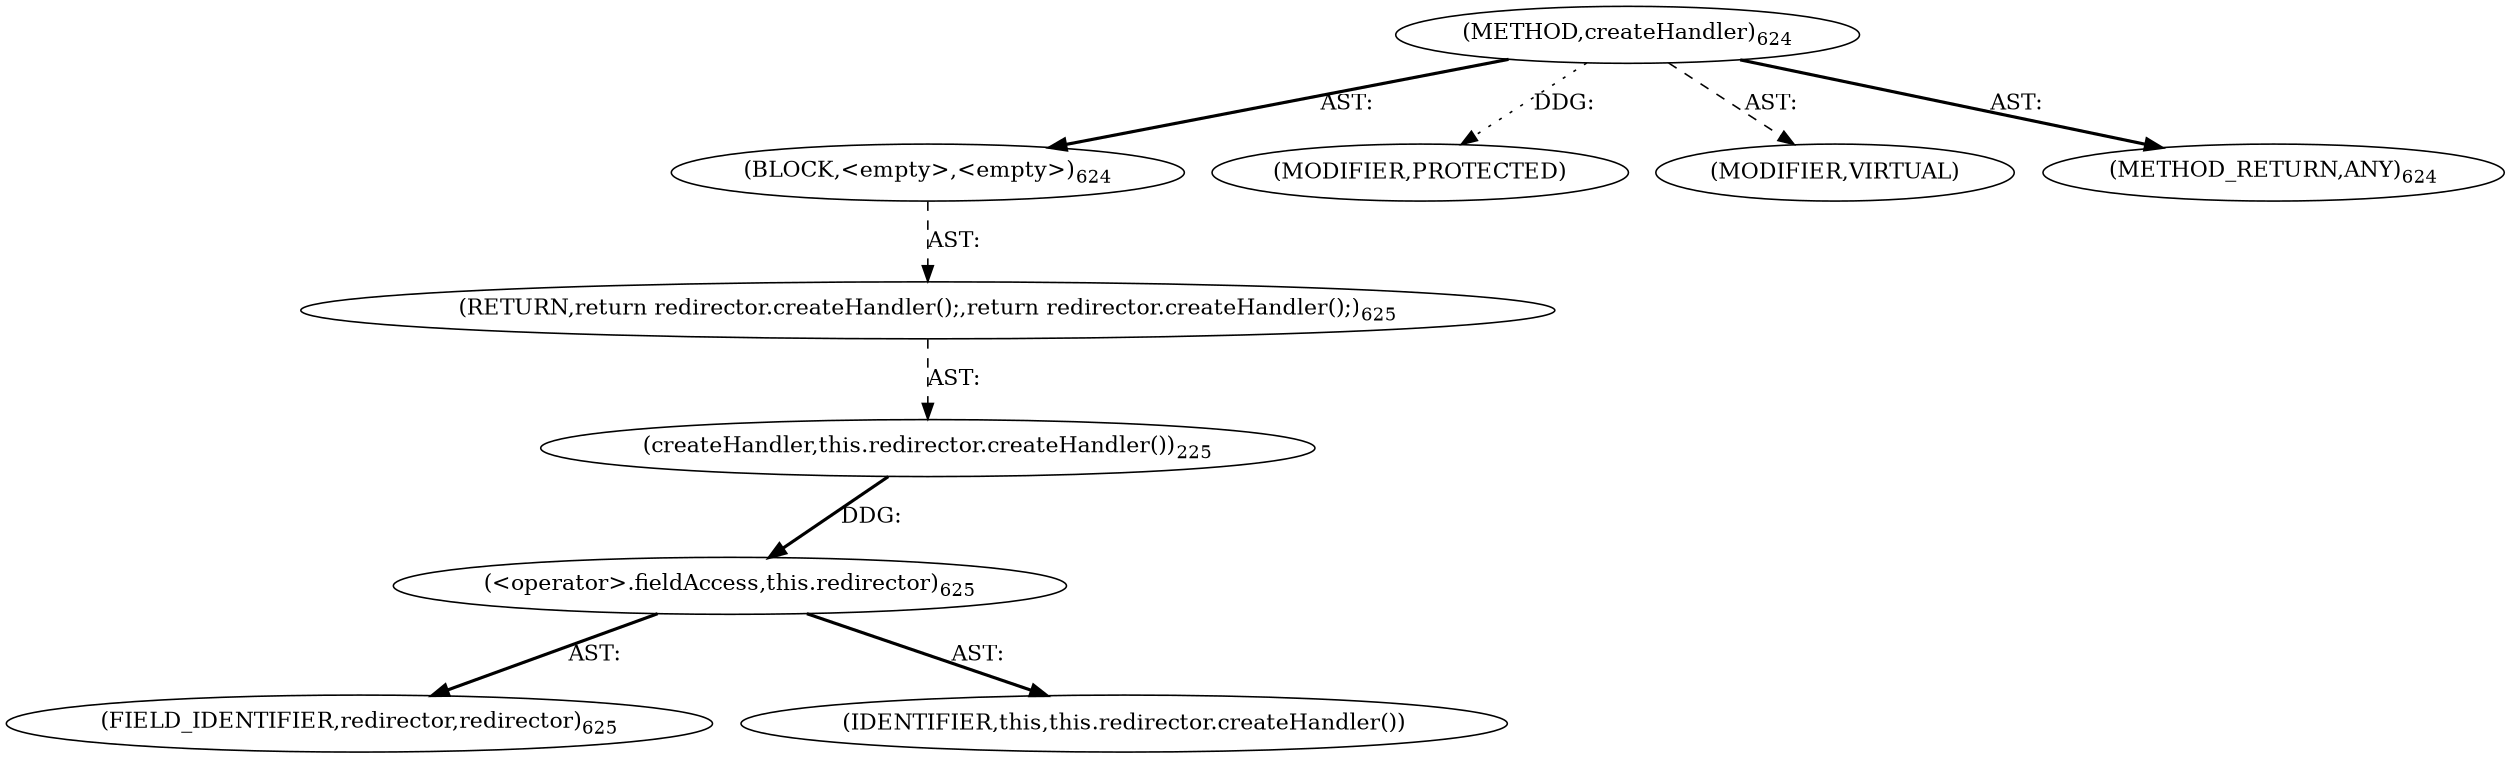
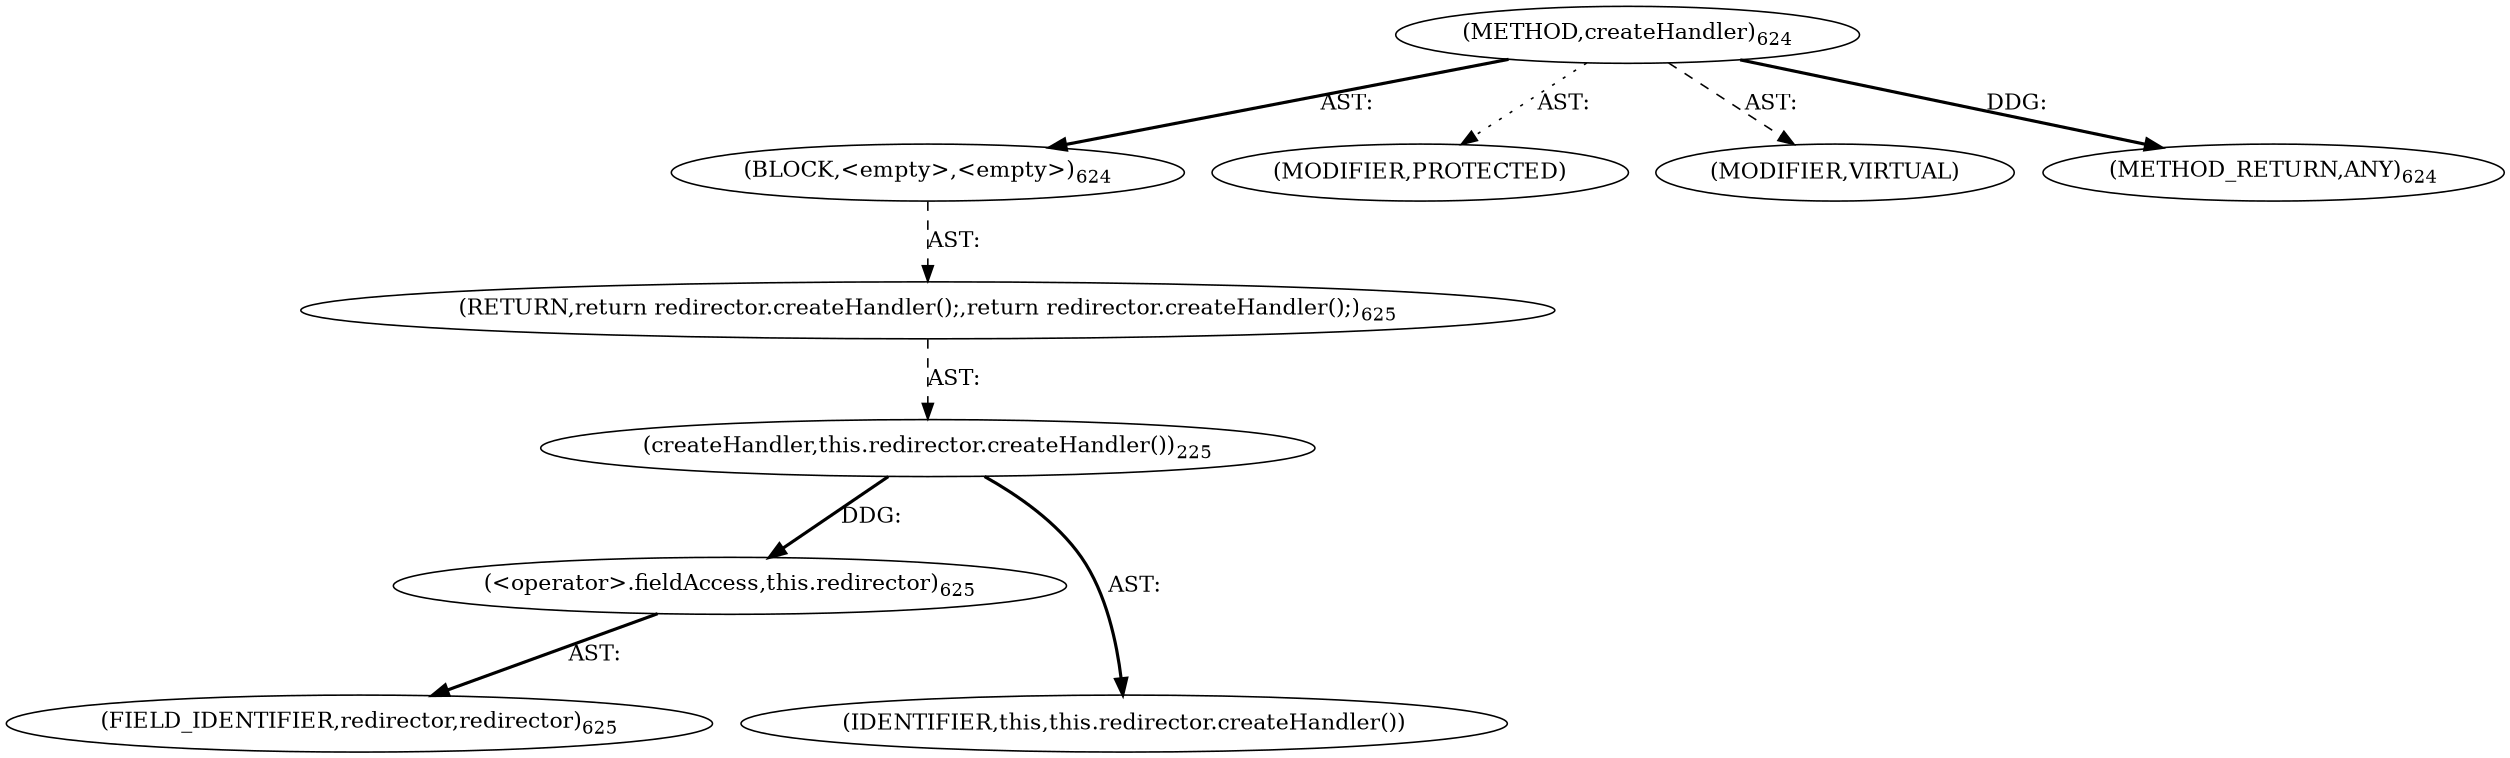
(1568, 104) -> (1568, 104)
(2020, 104) -> (2020, 104)
(919, 652) -> (1082, 558)
